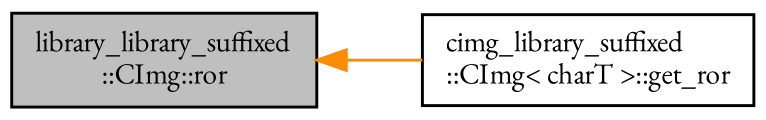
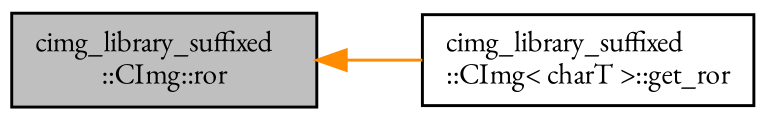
(164, 60) -> (164, 60)
